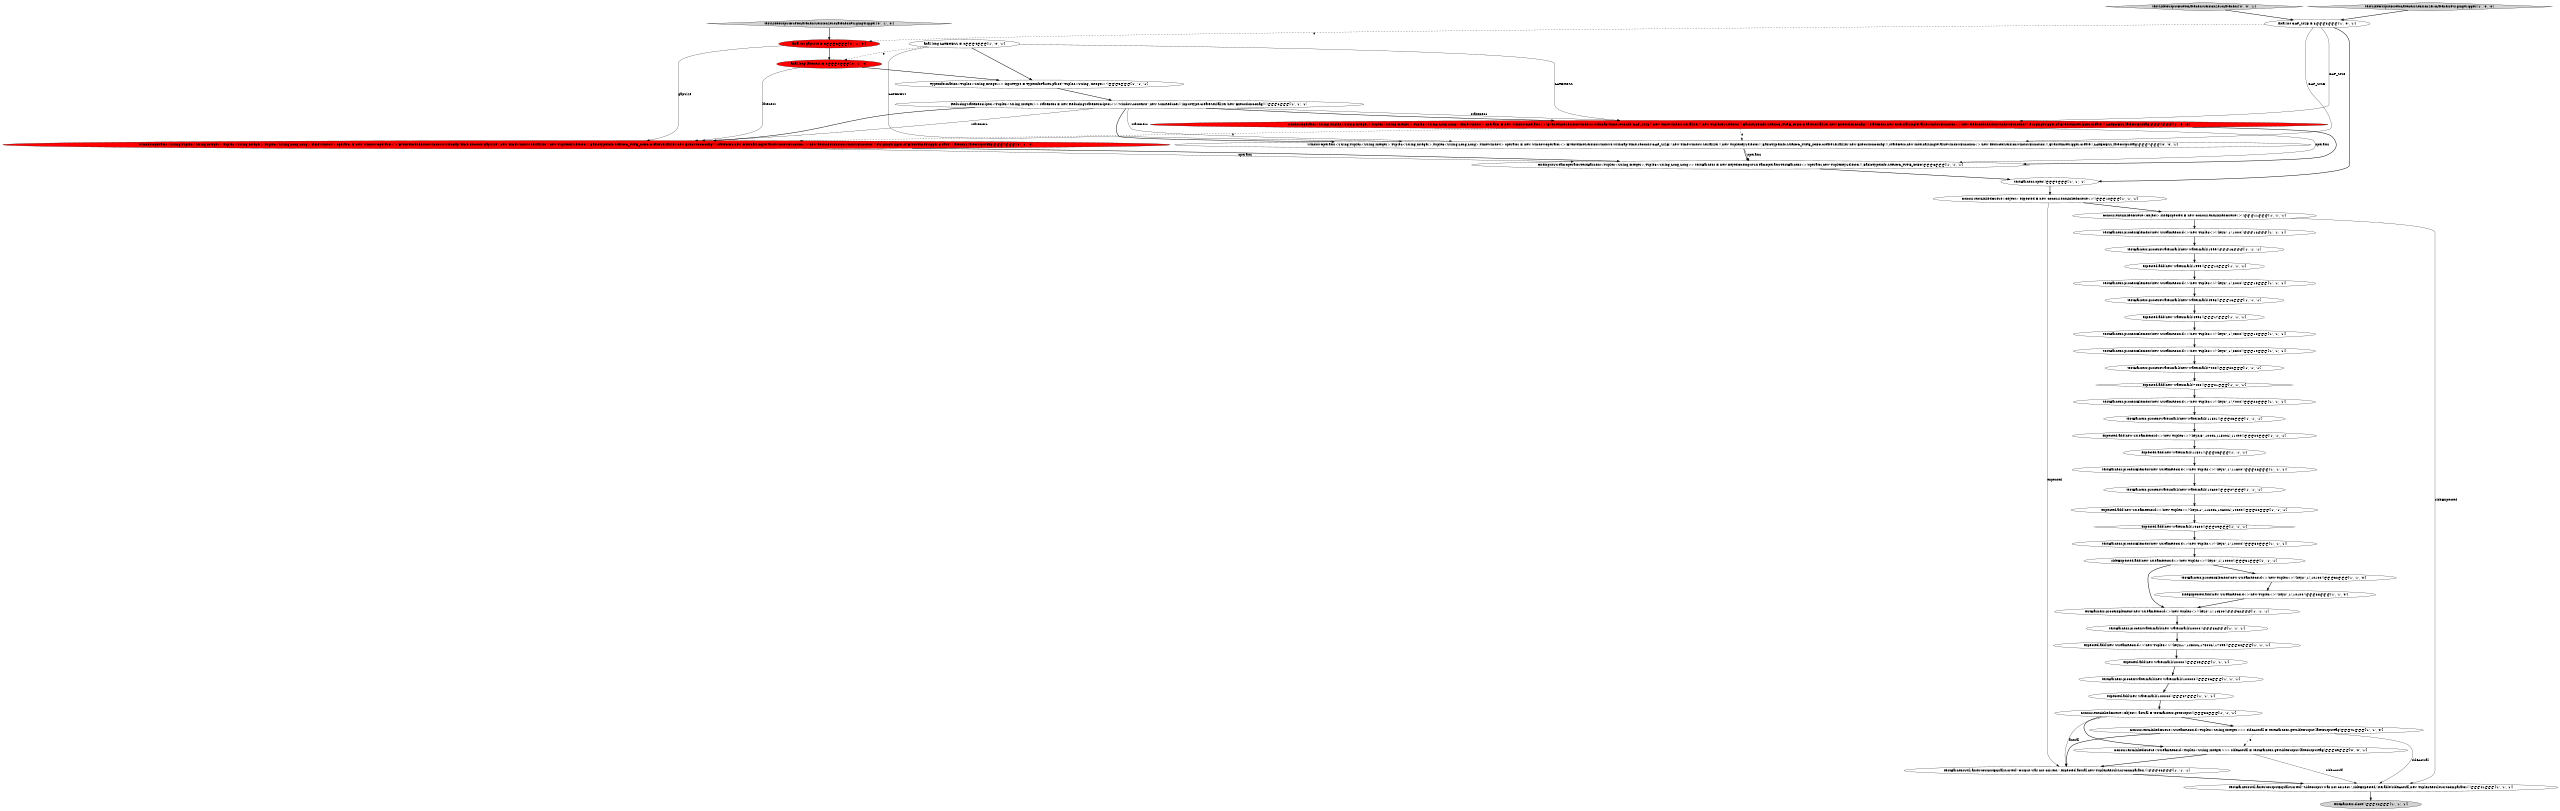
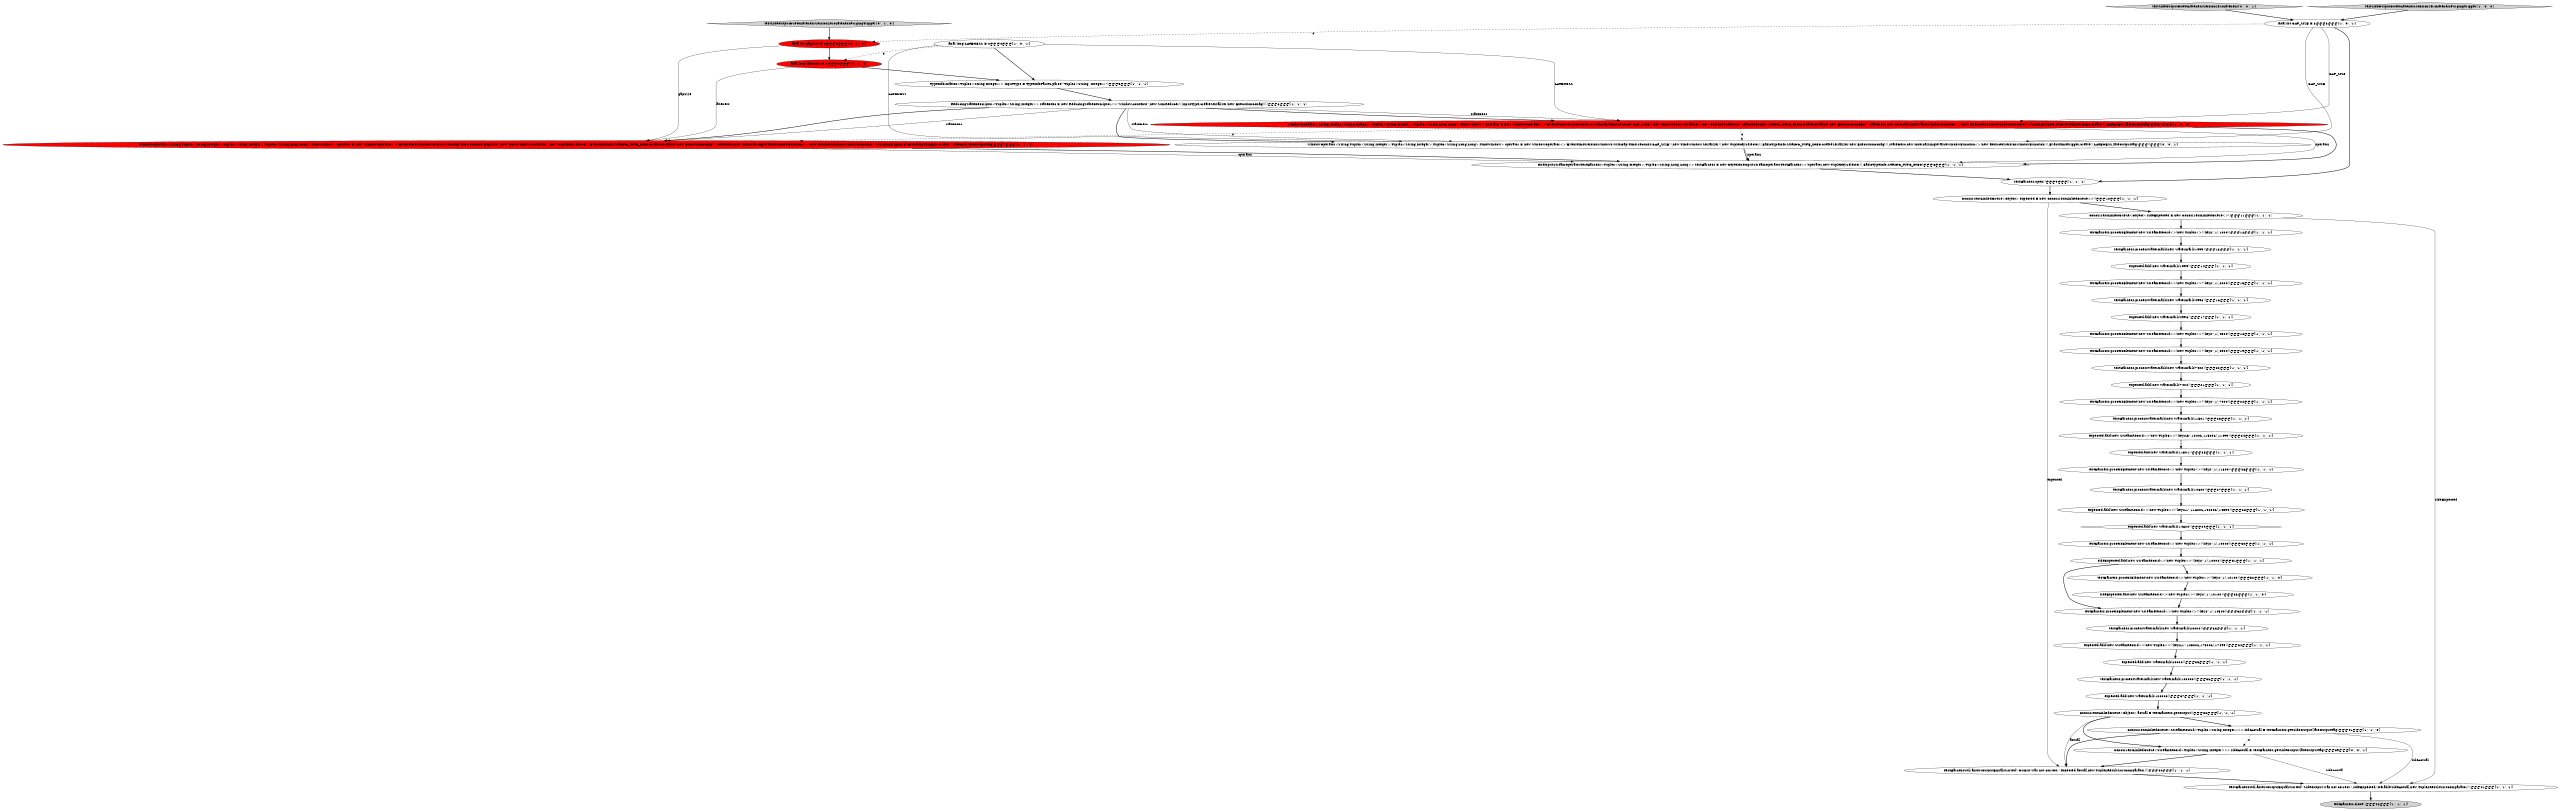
(2194, 385) -> (2181, 385)
